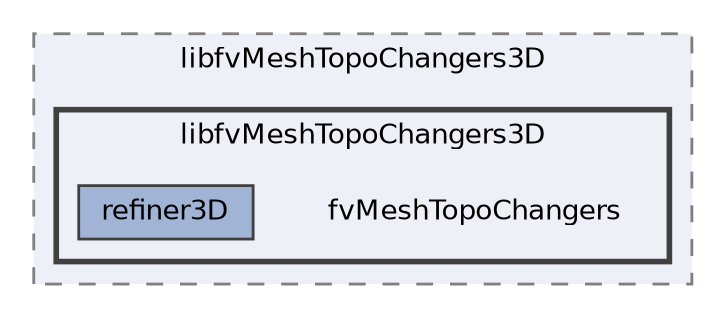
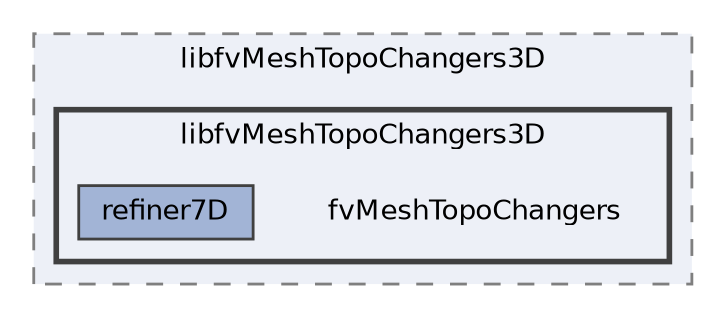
(166, 212) -> (166, 212)
